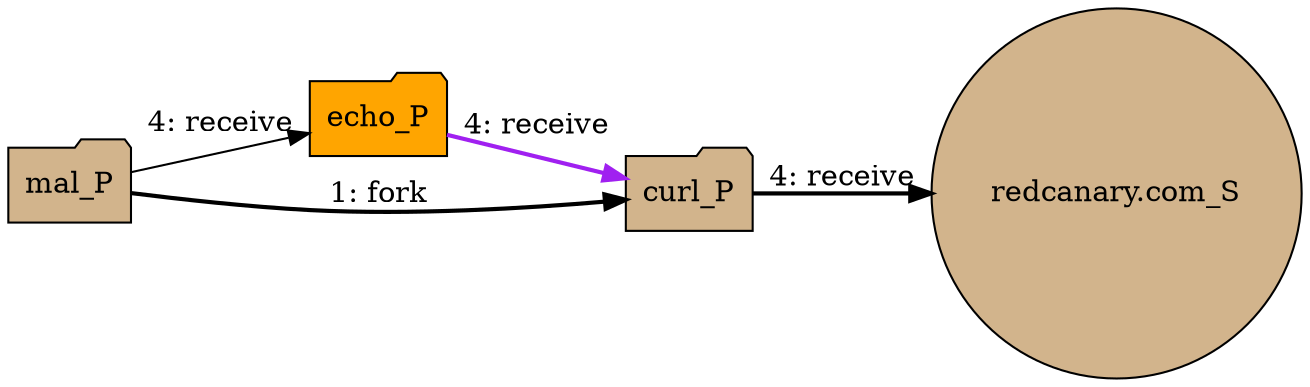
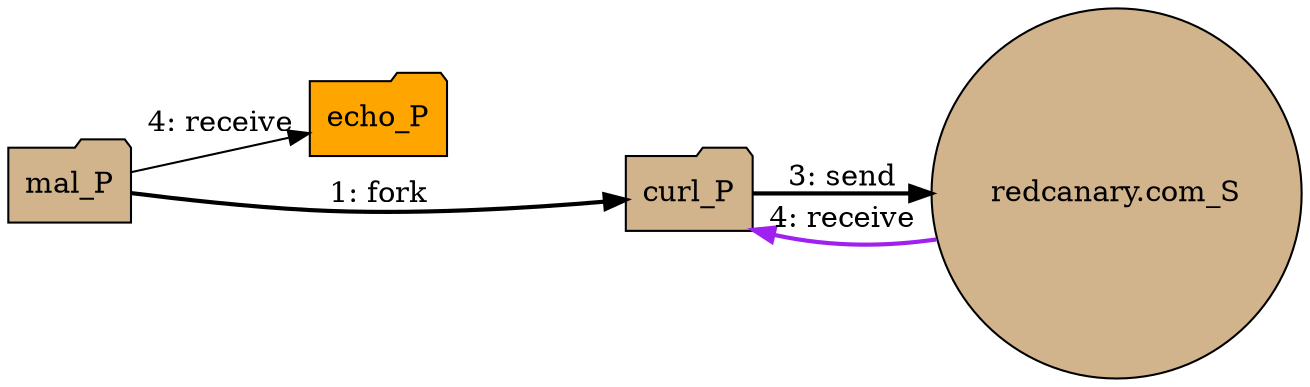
(526, 154) -> (855, 244)
(842, 178) -> (842, 178)
